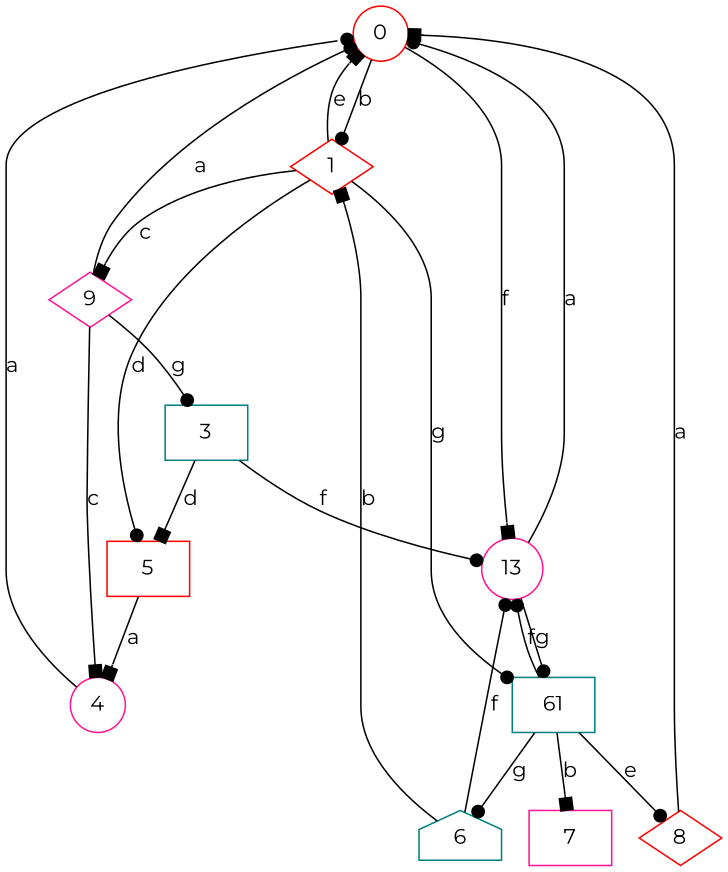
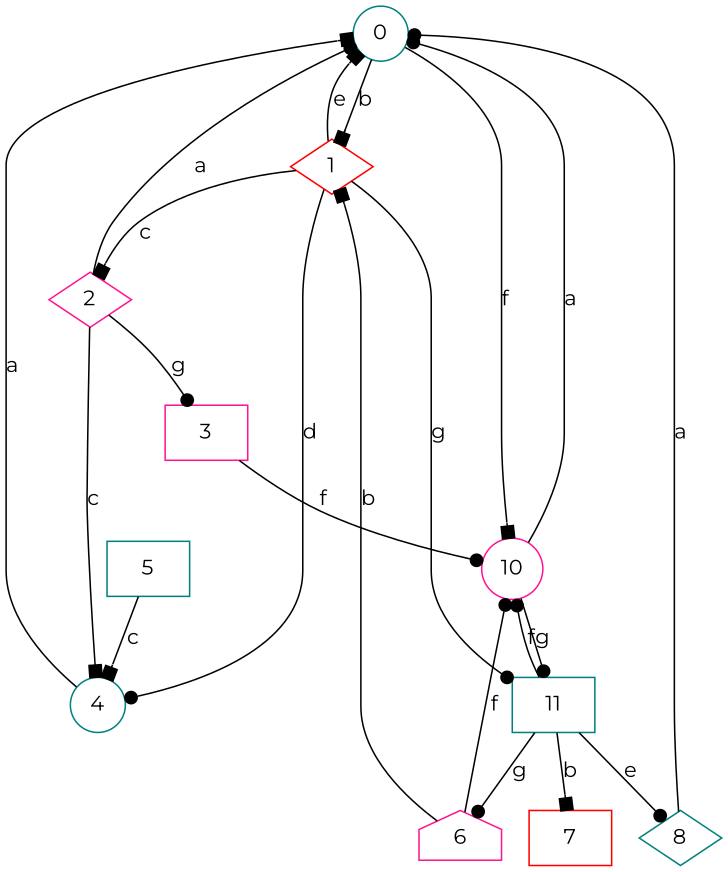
(381, 34) -> (381, 34)
(358, 96) -> (358, 96)
(6, 254) -> (6, 254)
(90, 300) -> (90, 300)
(150, 321) -> (303, 490)
(674, 332) -> (674, 332)
(206, 433) -> (206, 433)
(180, 494) -> none
(148, 569) -> (148, 569)
(512, 569) -> (512, 569)
(134, 638) -> (134, 638)
(98, 705) -> (98, 705)
(554, 705) -> (554, 705)
(460, 838) -> (460, 838)
(570, 838) -> (570, 838)
(680, 838) -> (680, 838)
